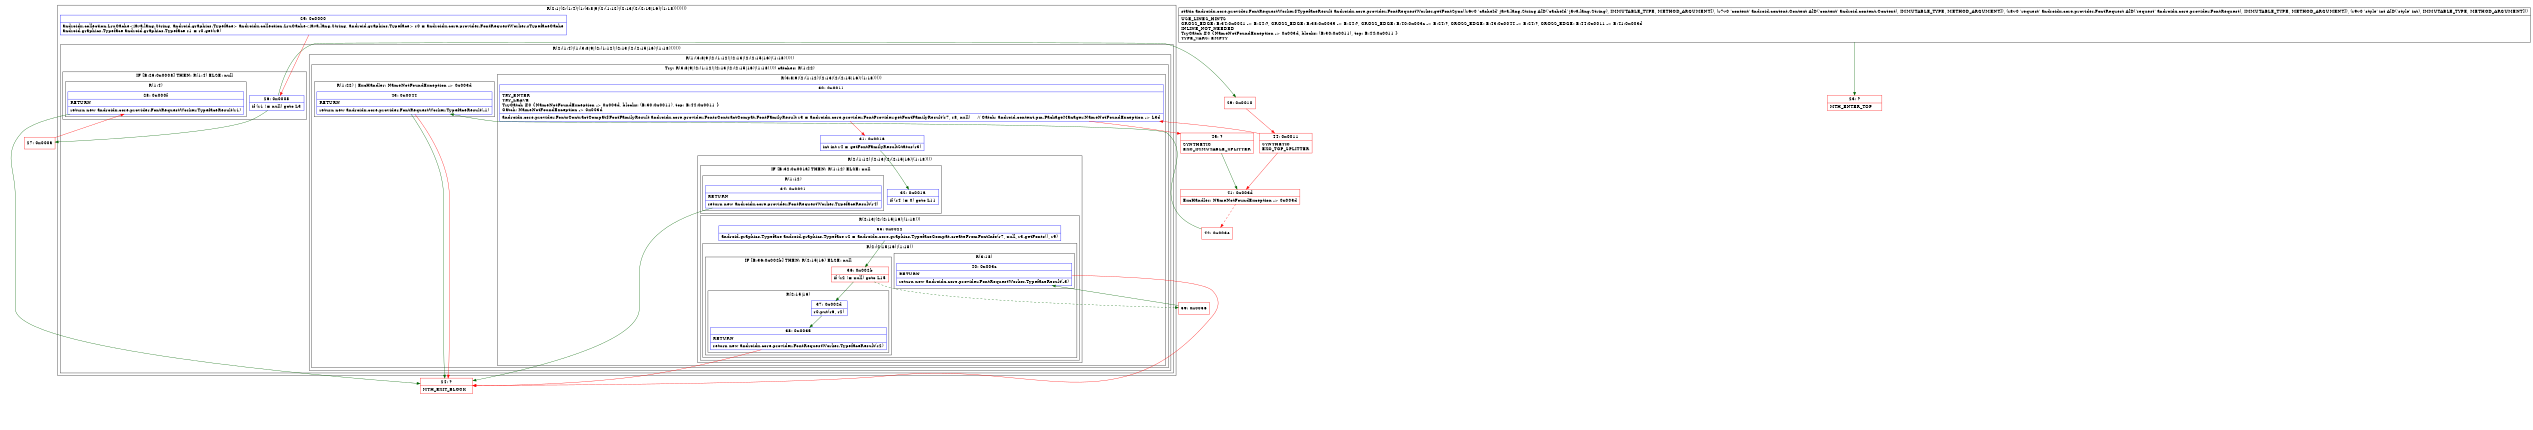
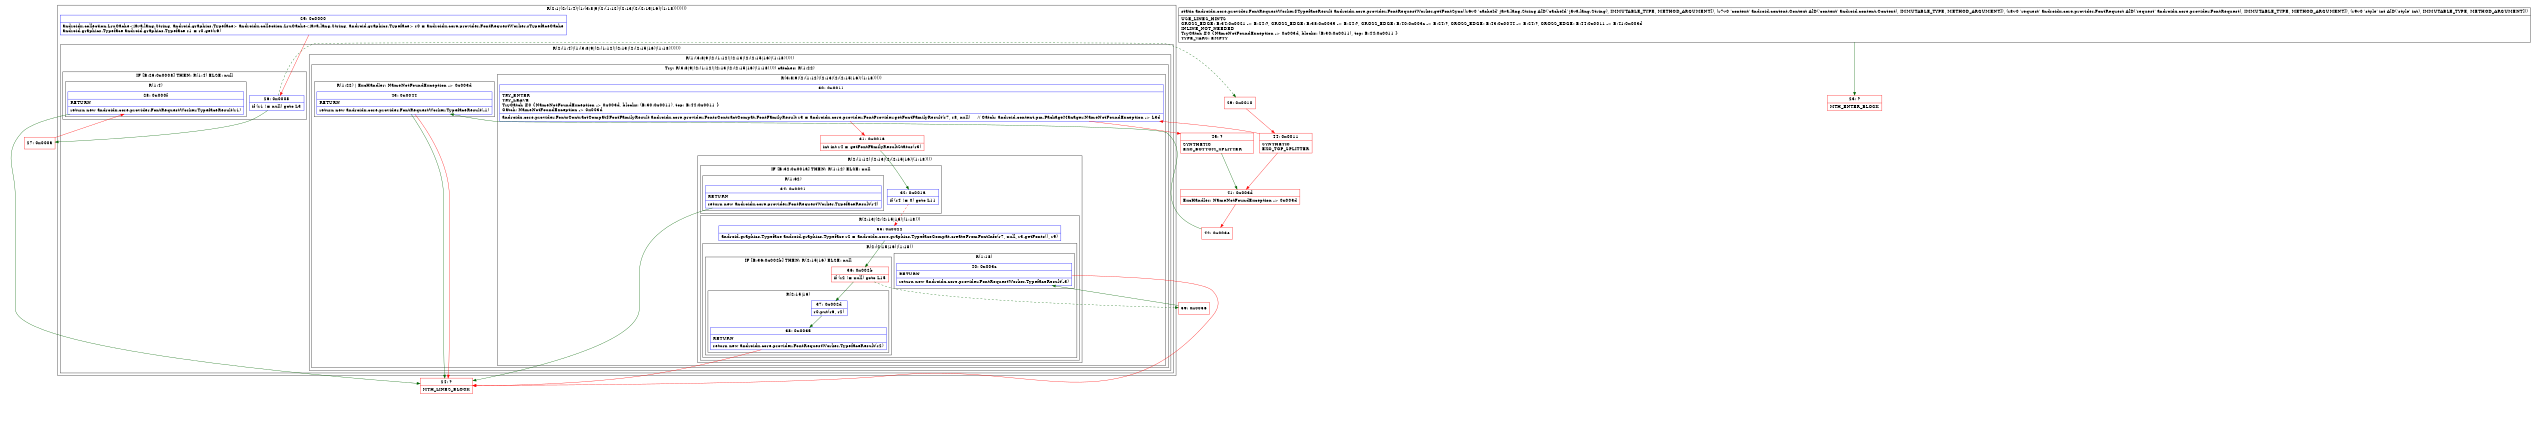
(750, 43) -> (750, 43)
(1851, 107) -> (1855, 107)
(872, 143) -> (872, 143)
(1217, 149) -> (1213, 149)
(793, 179) -> (793, 179)
none -> (904, 211)
(1229, 214) -> (1229, 214)
(984, 257) -> (984, 257)
(445, 389) -> (446, 389)
